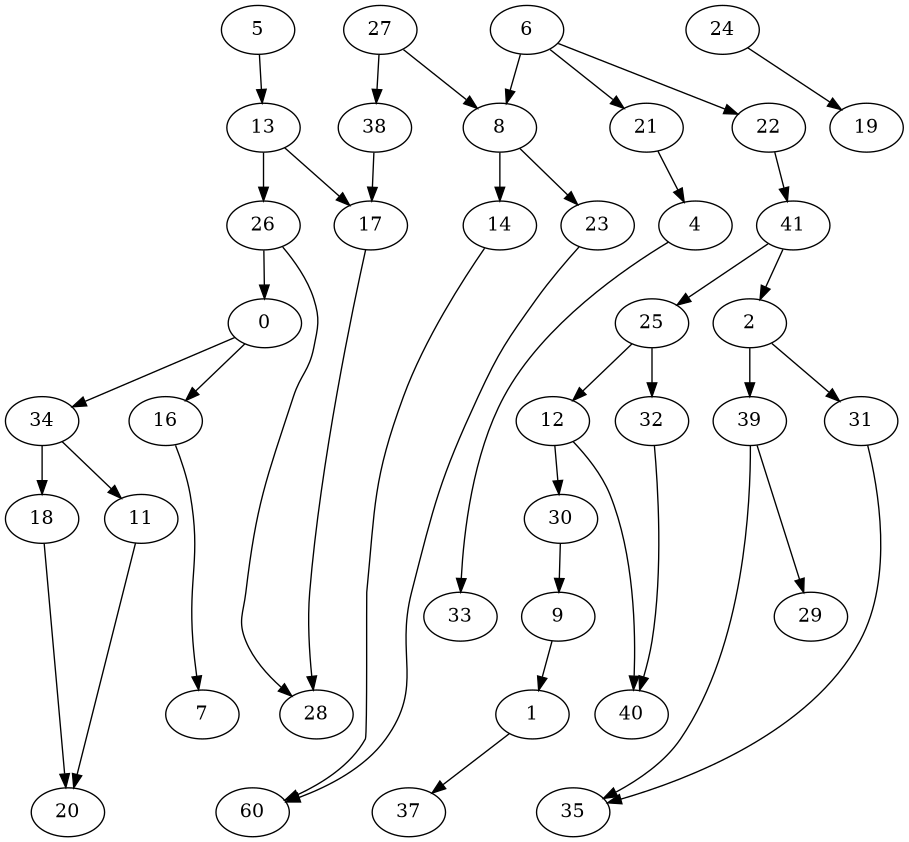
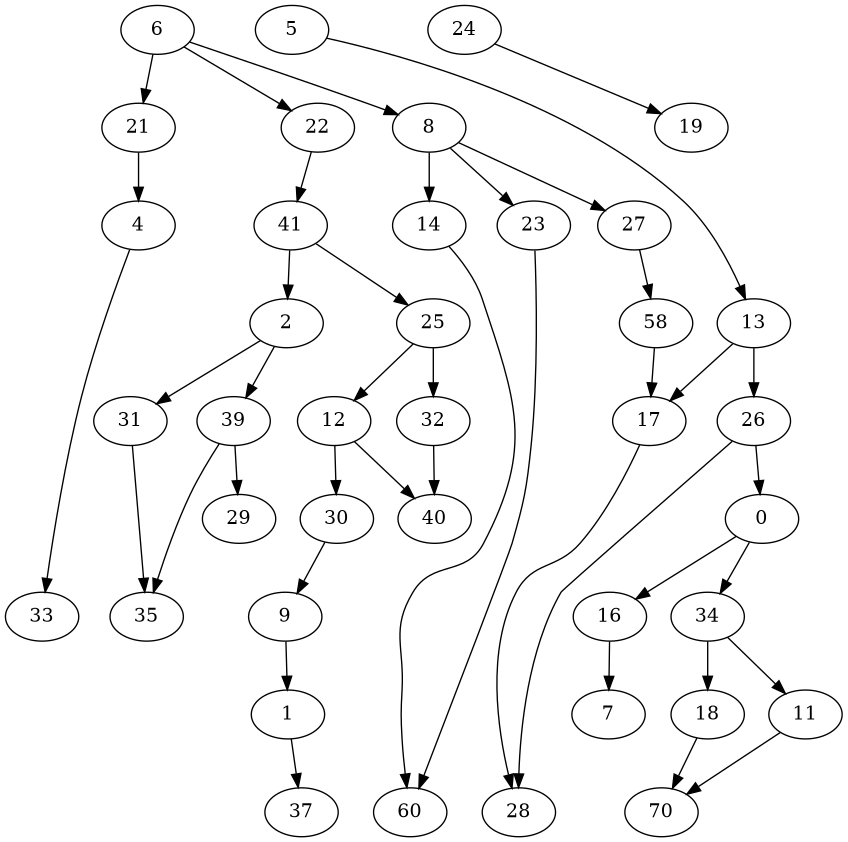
(435, 75) -> (525, 174)
(375, 128) -> (656, 323)
(68, 812) -> (662, 812)
